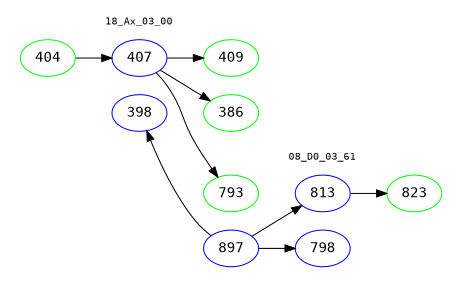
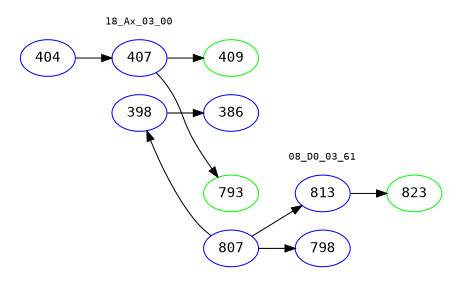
(48, 58) -> (48, 58)
(181, 83) -> (174, 113)
(231, 113) -> (231, 113)
(231, 248) -> (231, 248)
